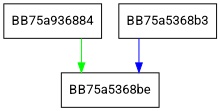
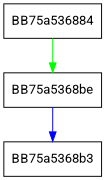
(53, 21) -> (53, 21)
(139, 51) -> (53, 120)
